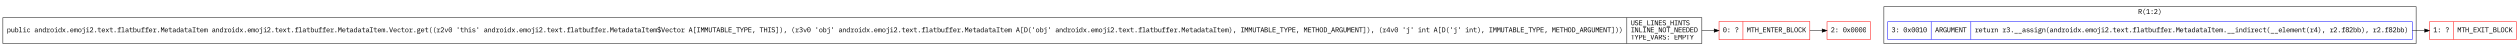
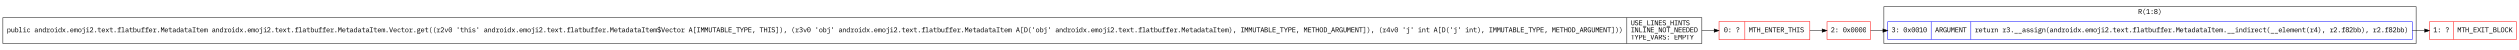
(2150, 12) -> (2150, 12)
(1776, 30) -> (1776, 30)
none -> (1877, 31)
